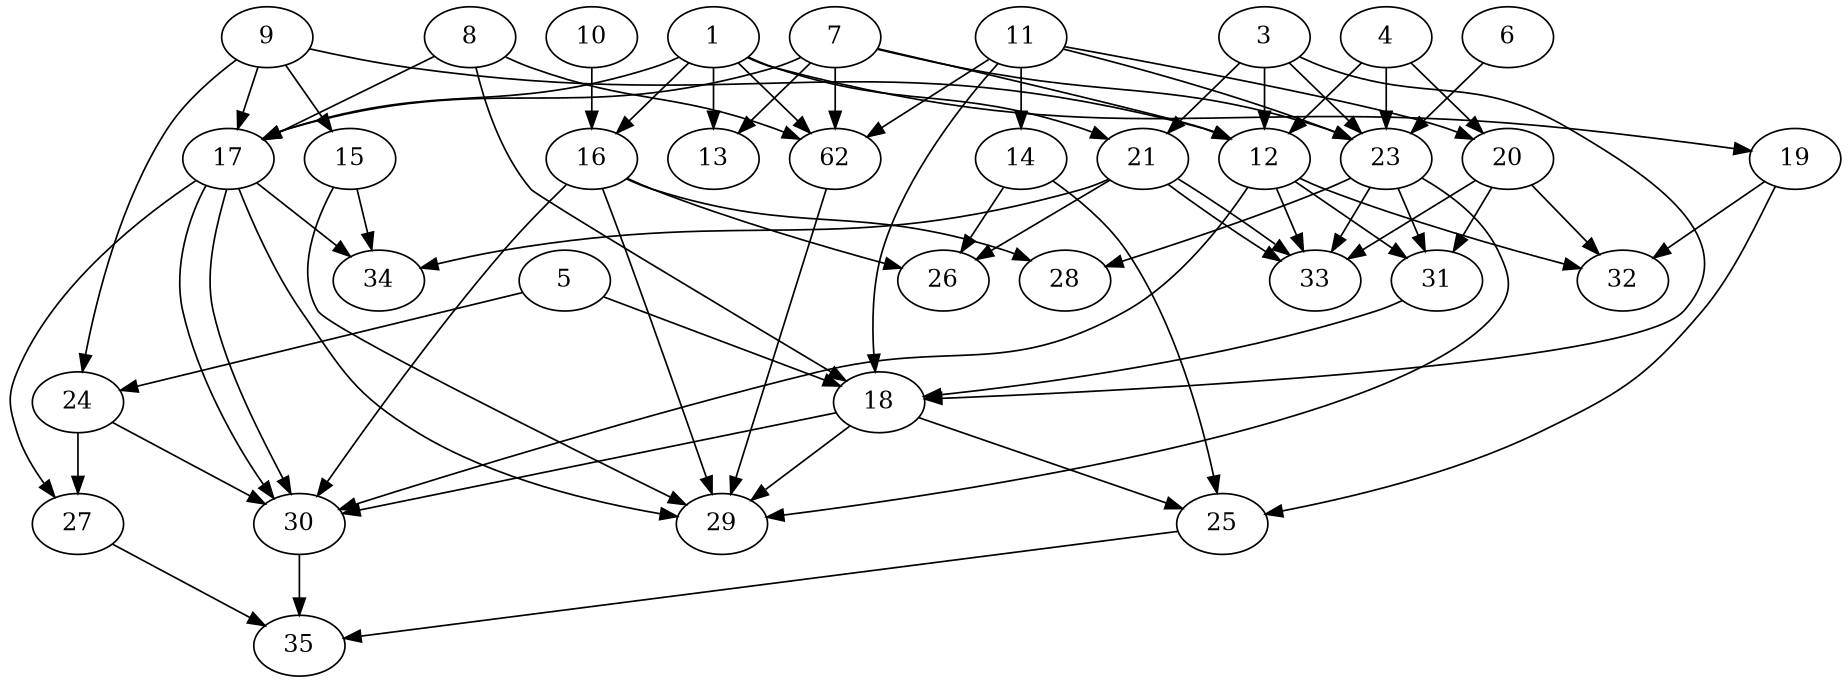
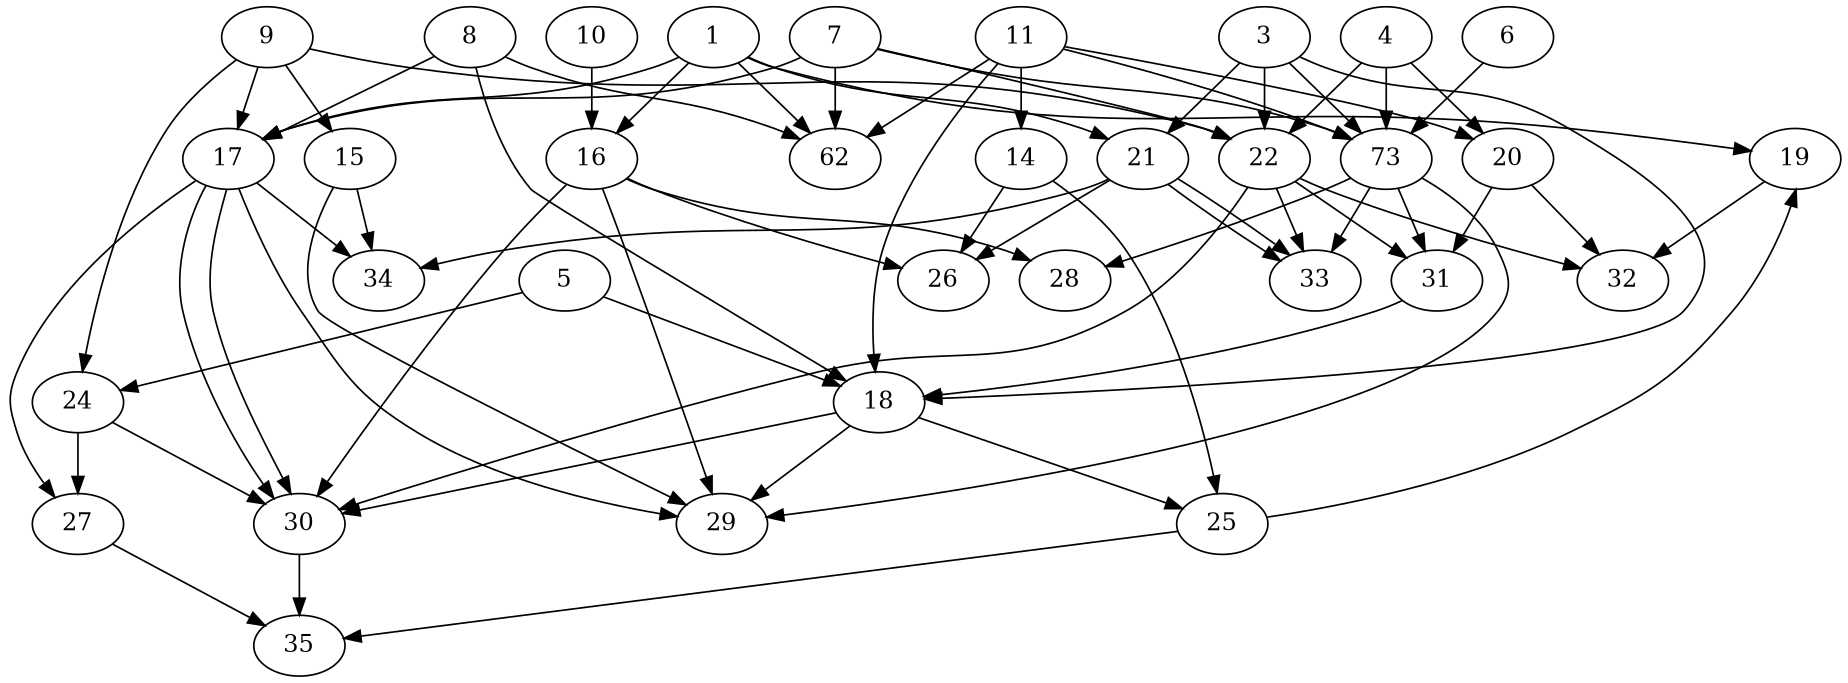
(714, 159) -> none
(1265, 159) -> (1265, 159)
(1386, 159) -> (1386, 159)
(1425, 212) -> none
(783, 326) -> none
(1576, 414) -> (1575, 430)
